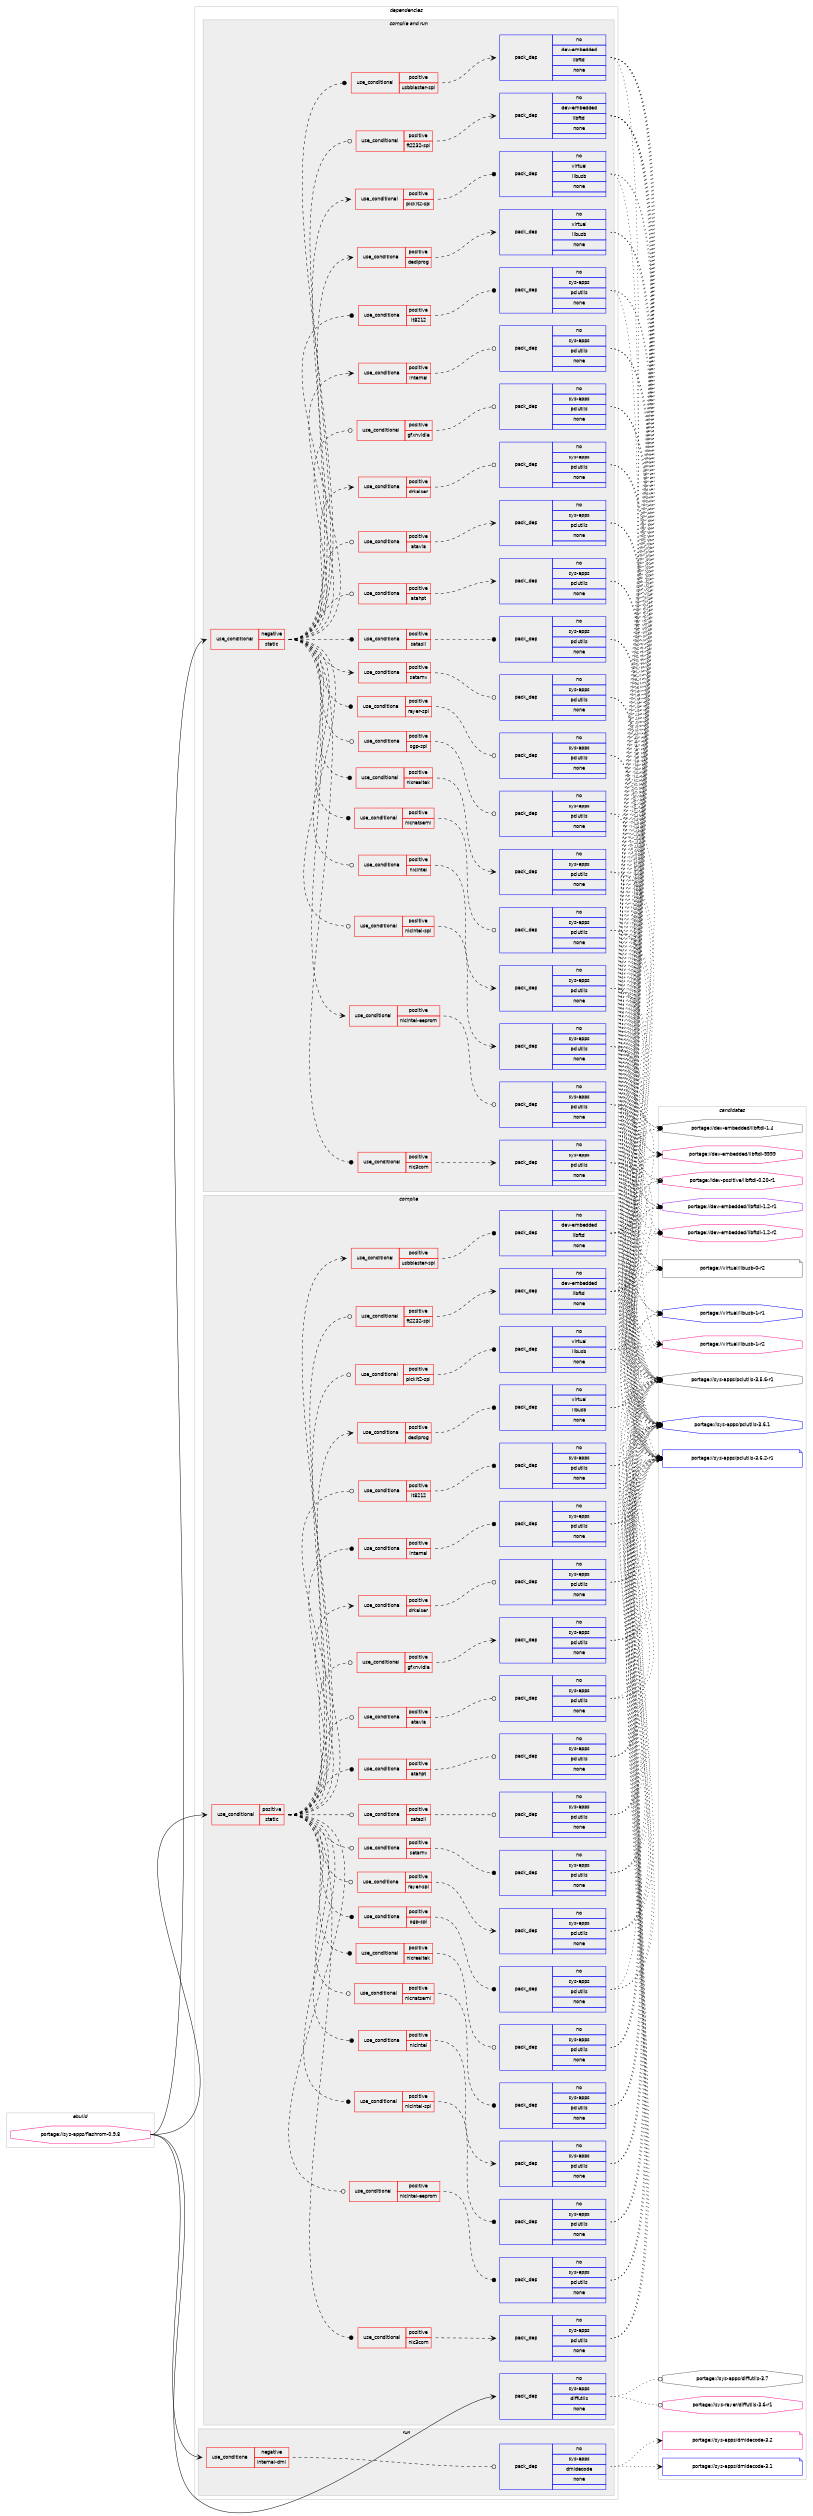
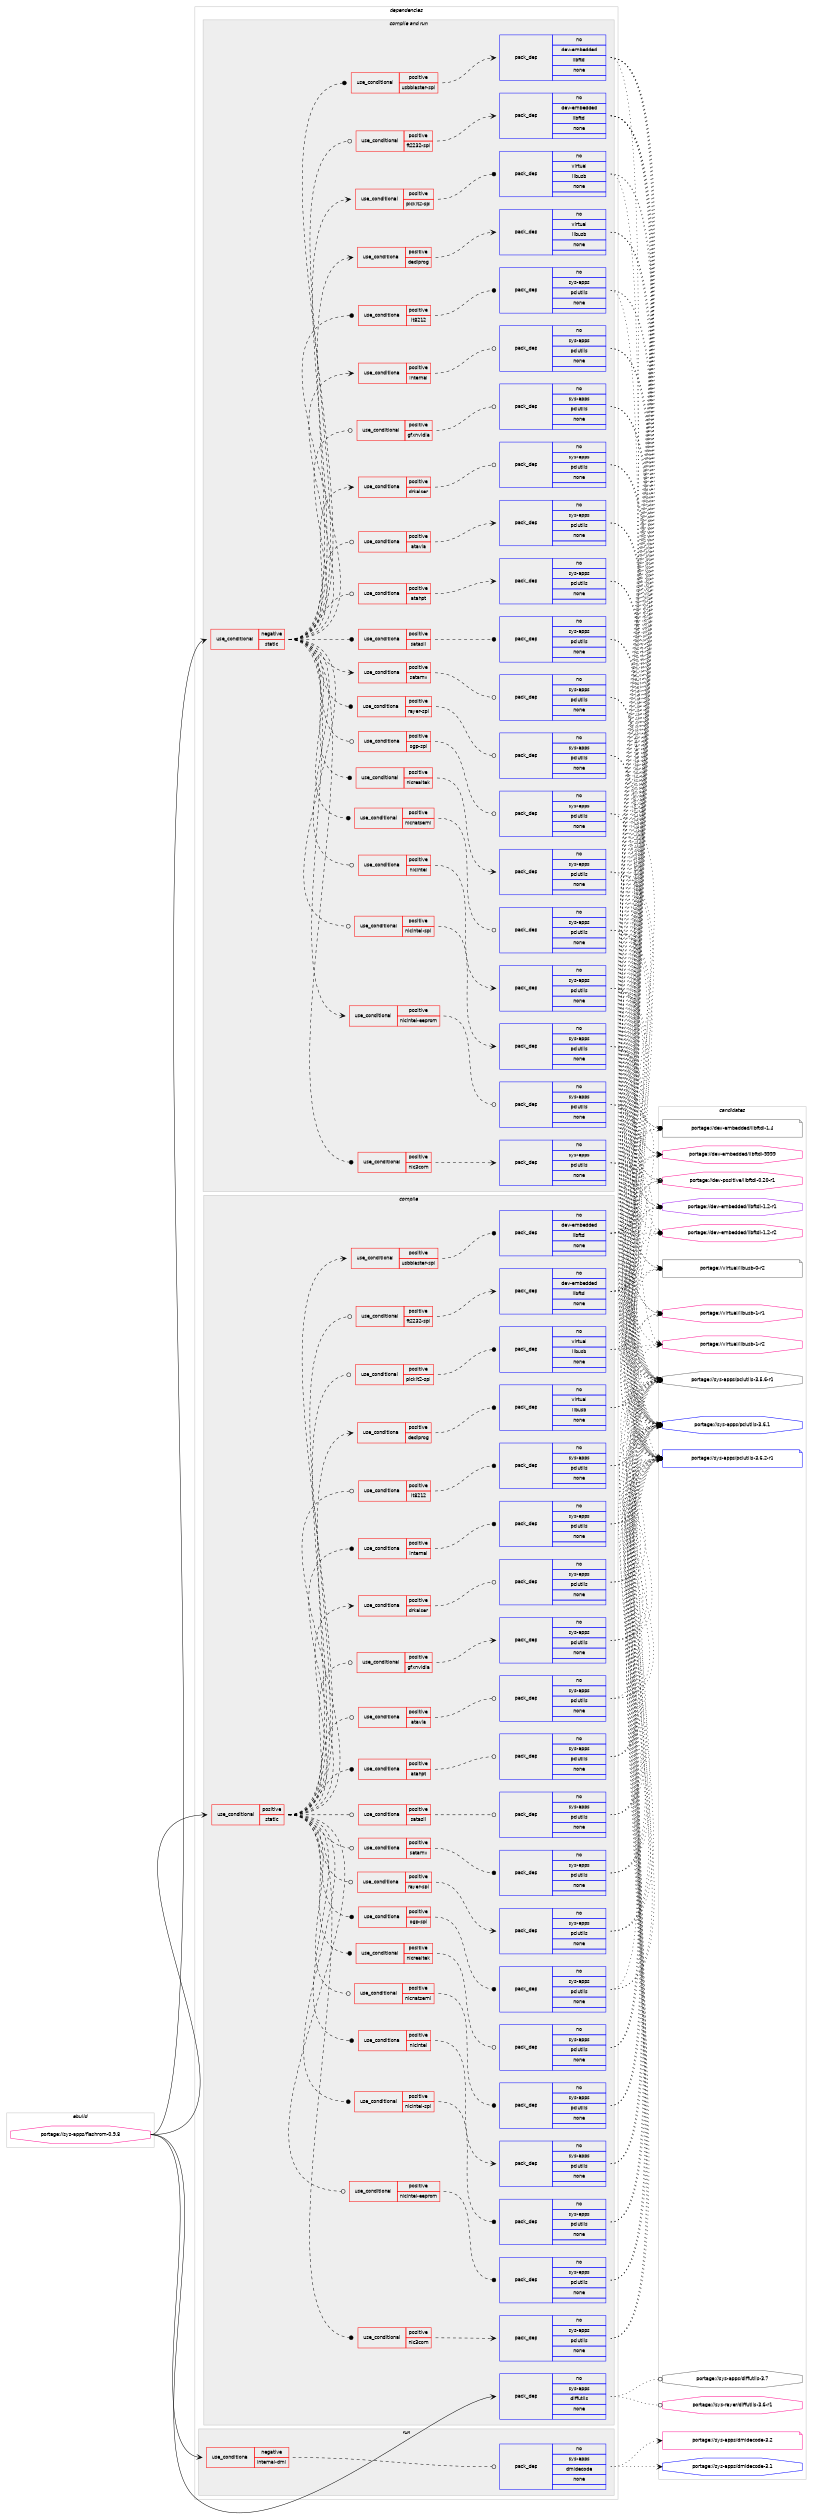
(732, 1128) -> (732, 1128)
(732, 1314) -> (732, 1314)
(732, 2467) -> (732, 2467)
